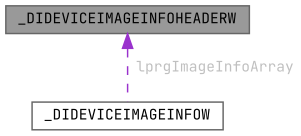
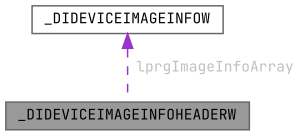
(128, 75) -> (128, 75)
